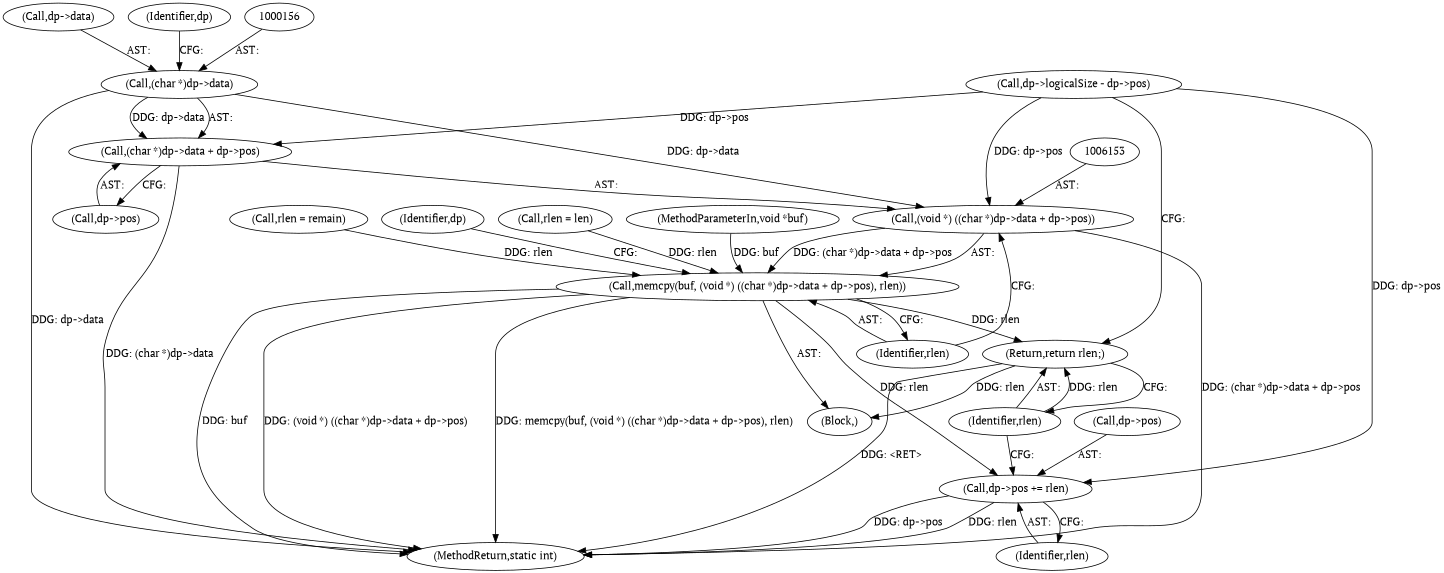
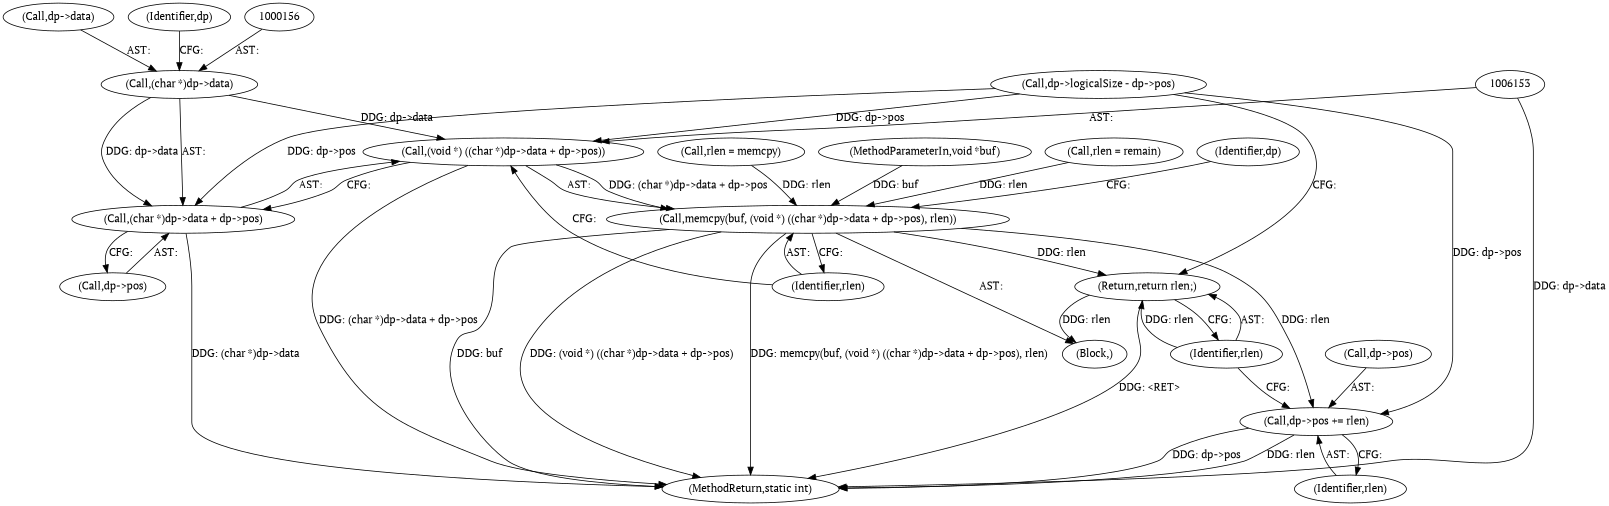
none -> (340, 184)
(555, 219) -> (731, 152)
(31, 459) -> (1365, 464)
